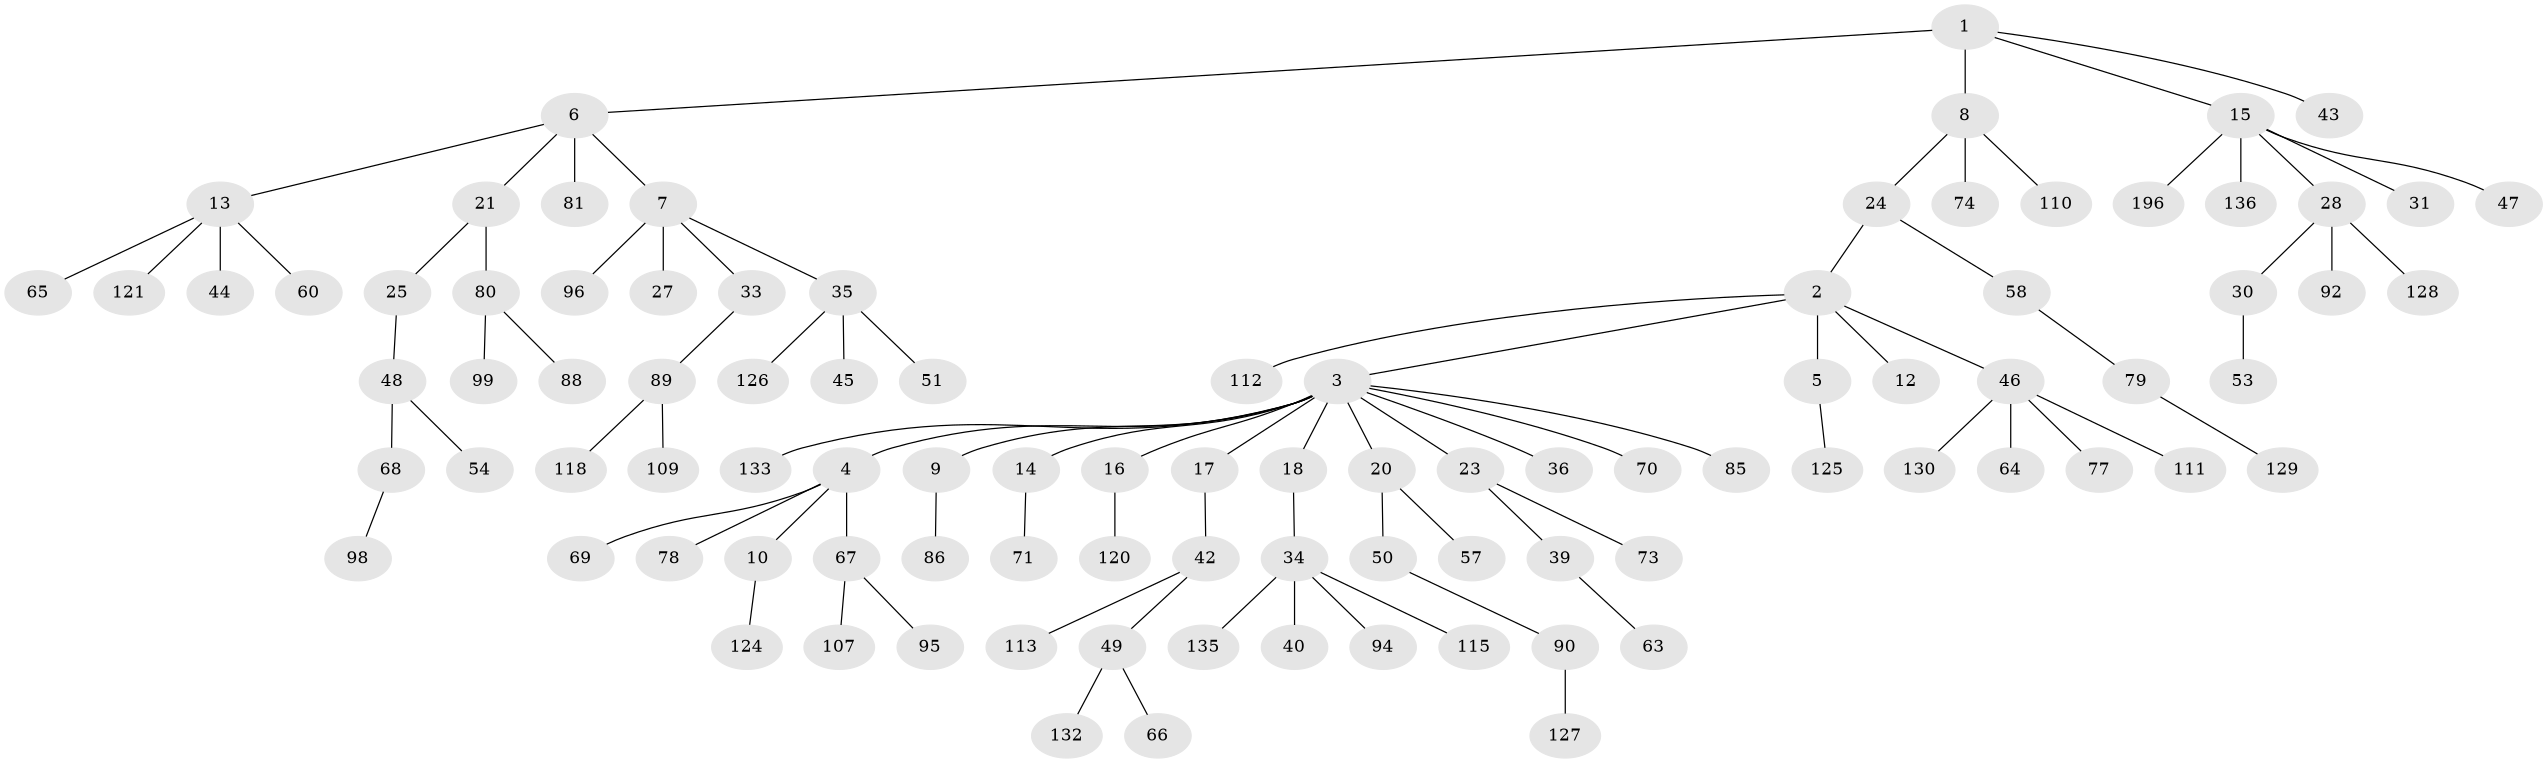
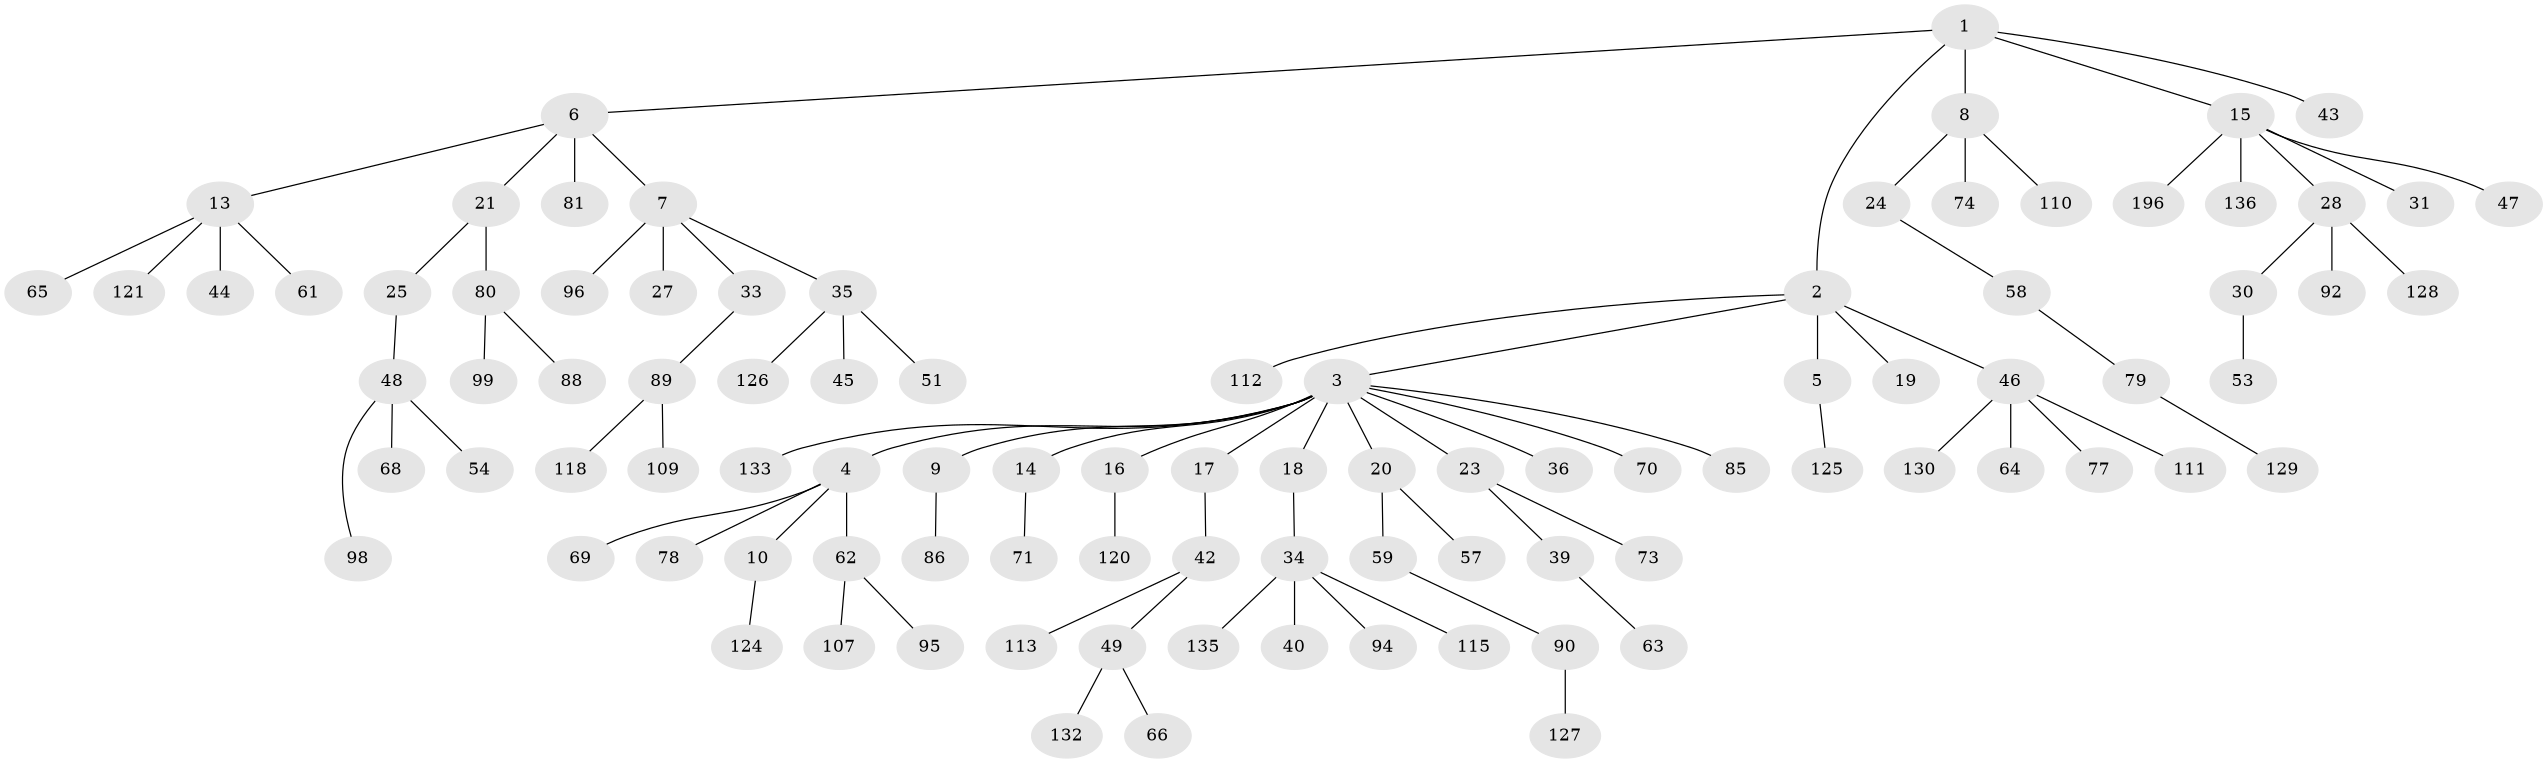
(1847, 249) -> (1854, 144)
(309, 293) -> (309, 293)
(1906, 381) -> (1906, 381)
(375, 514) -> (344, 465)
(847, 559) -> (847, 559)
(1383, 559) -> (1383, 559)
